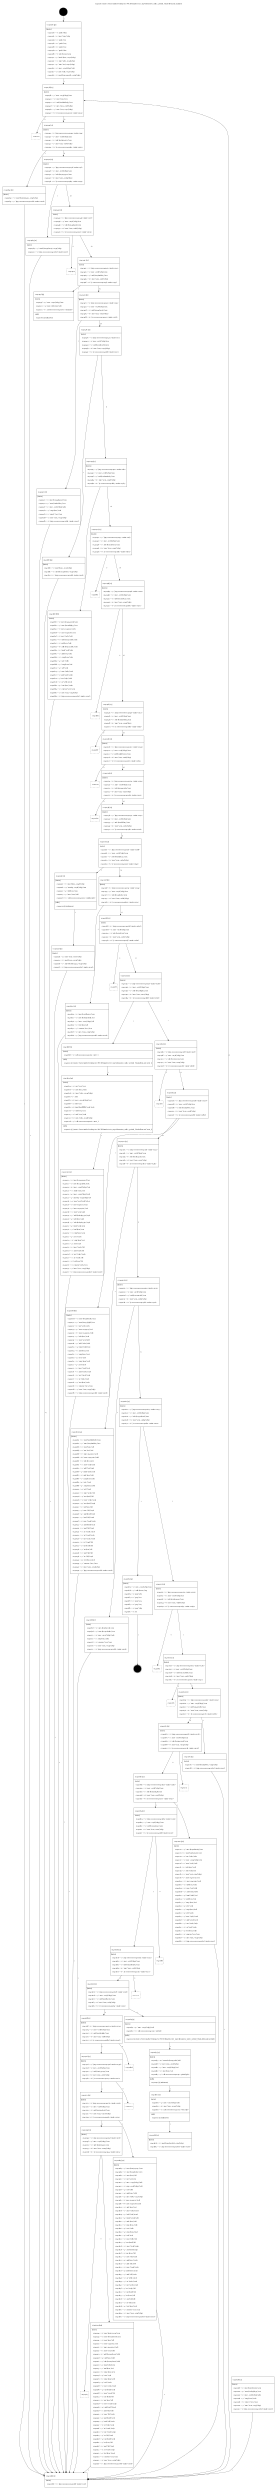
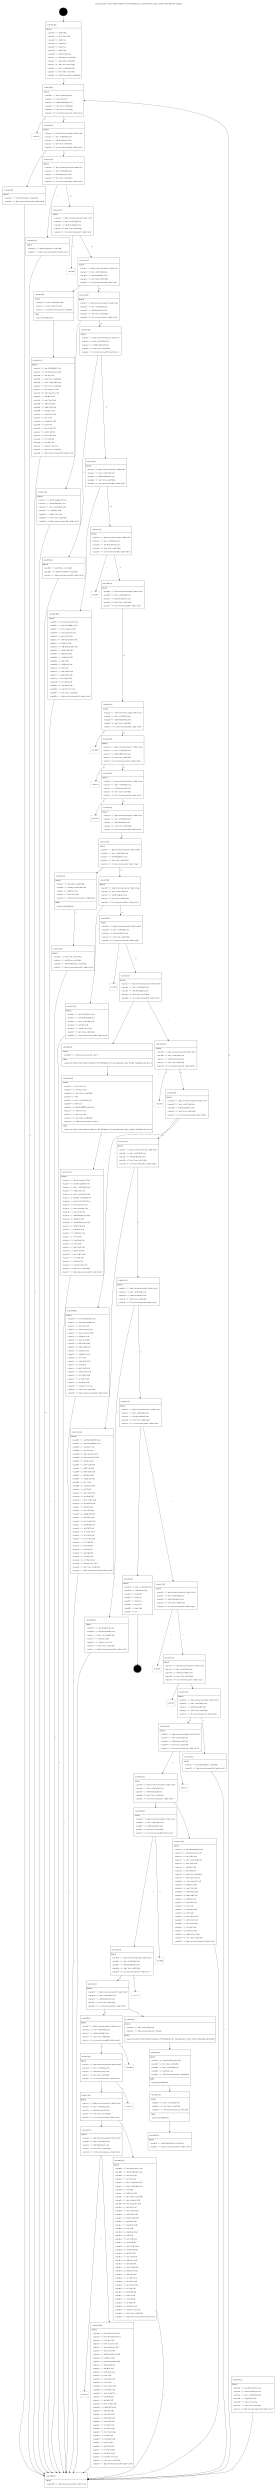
none -> (53, 407)
(95, 716) -> none
